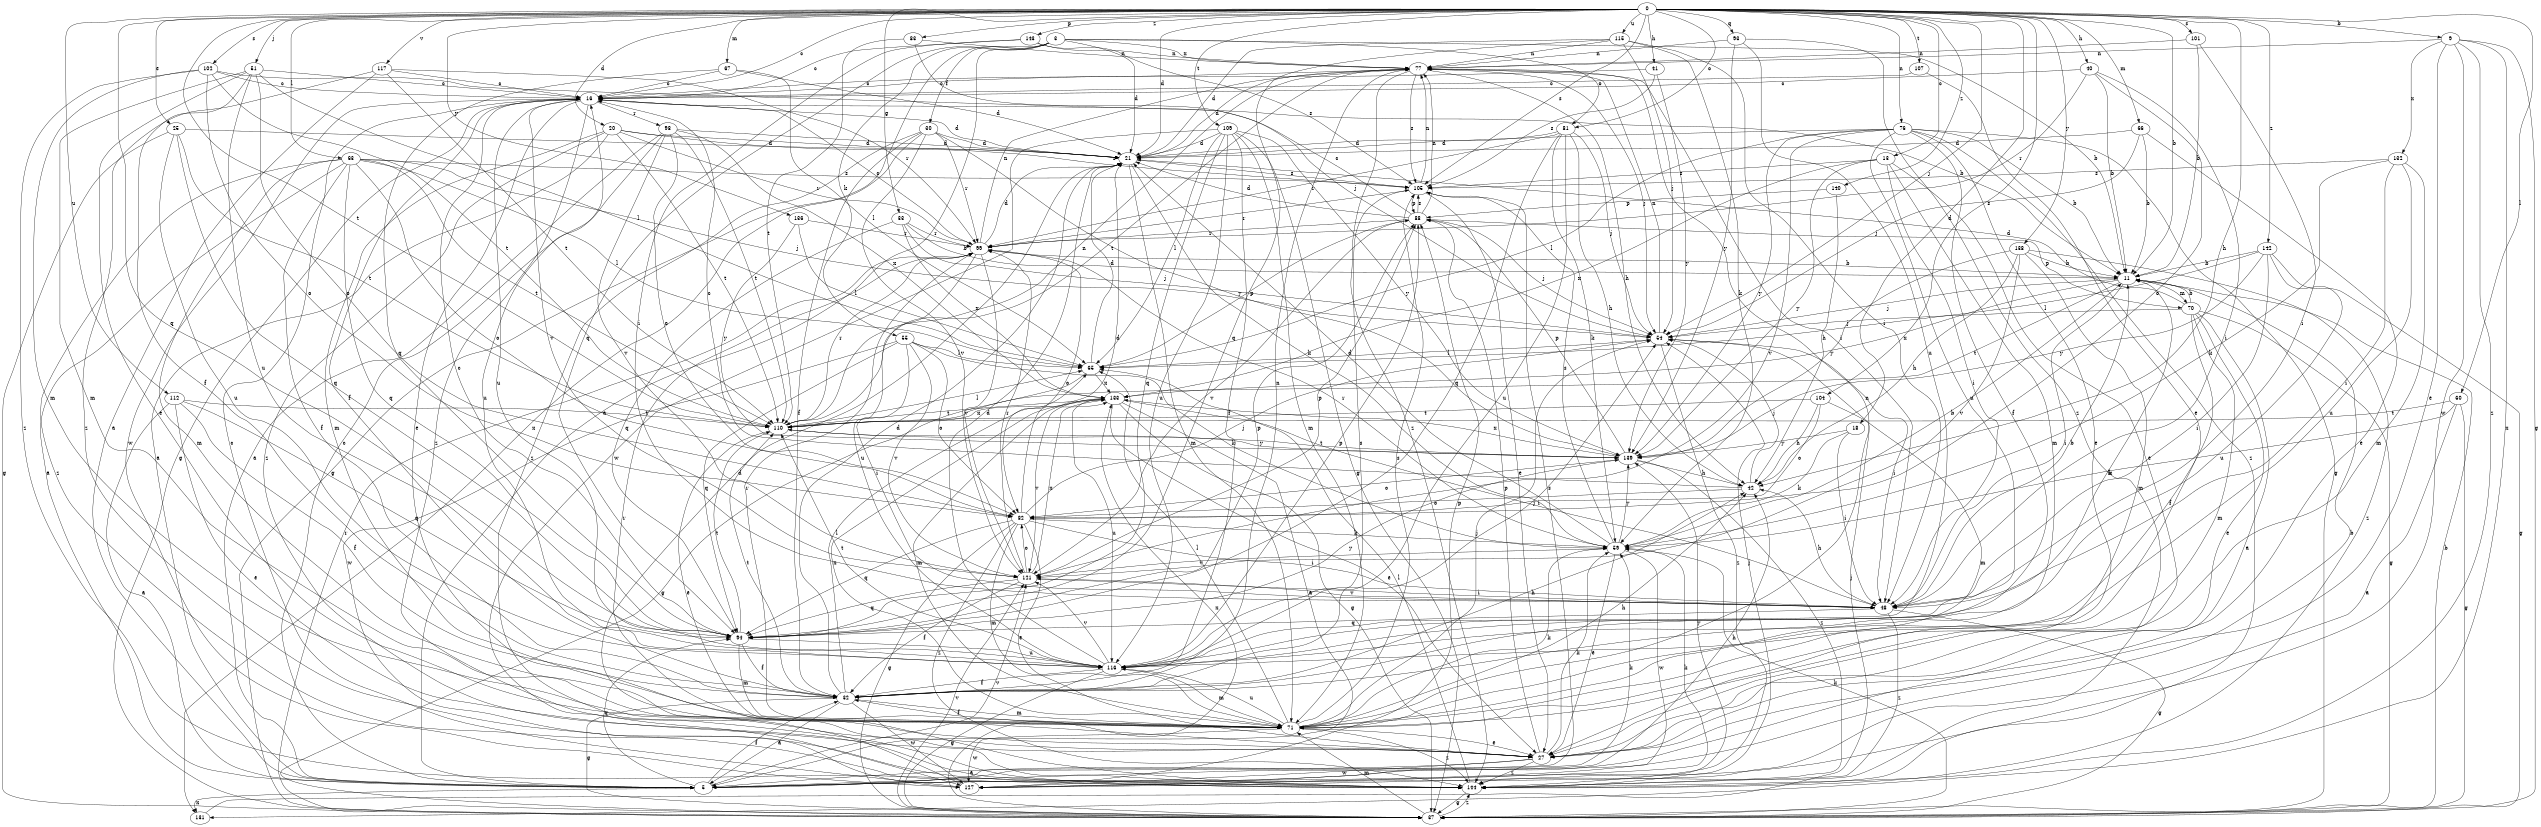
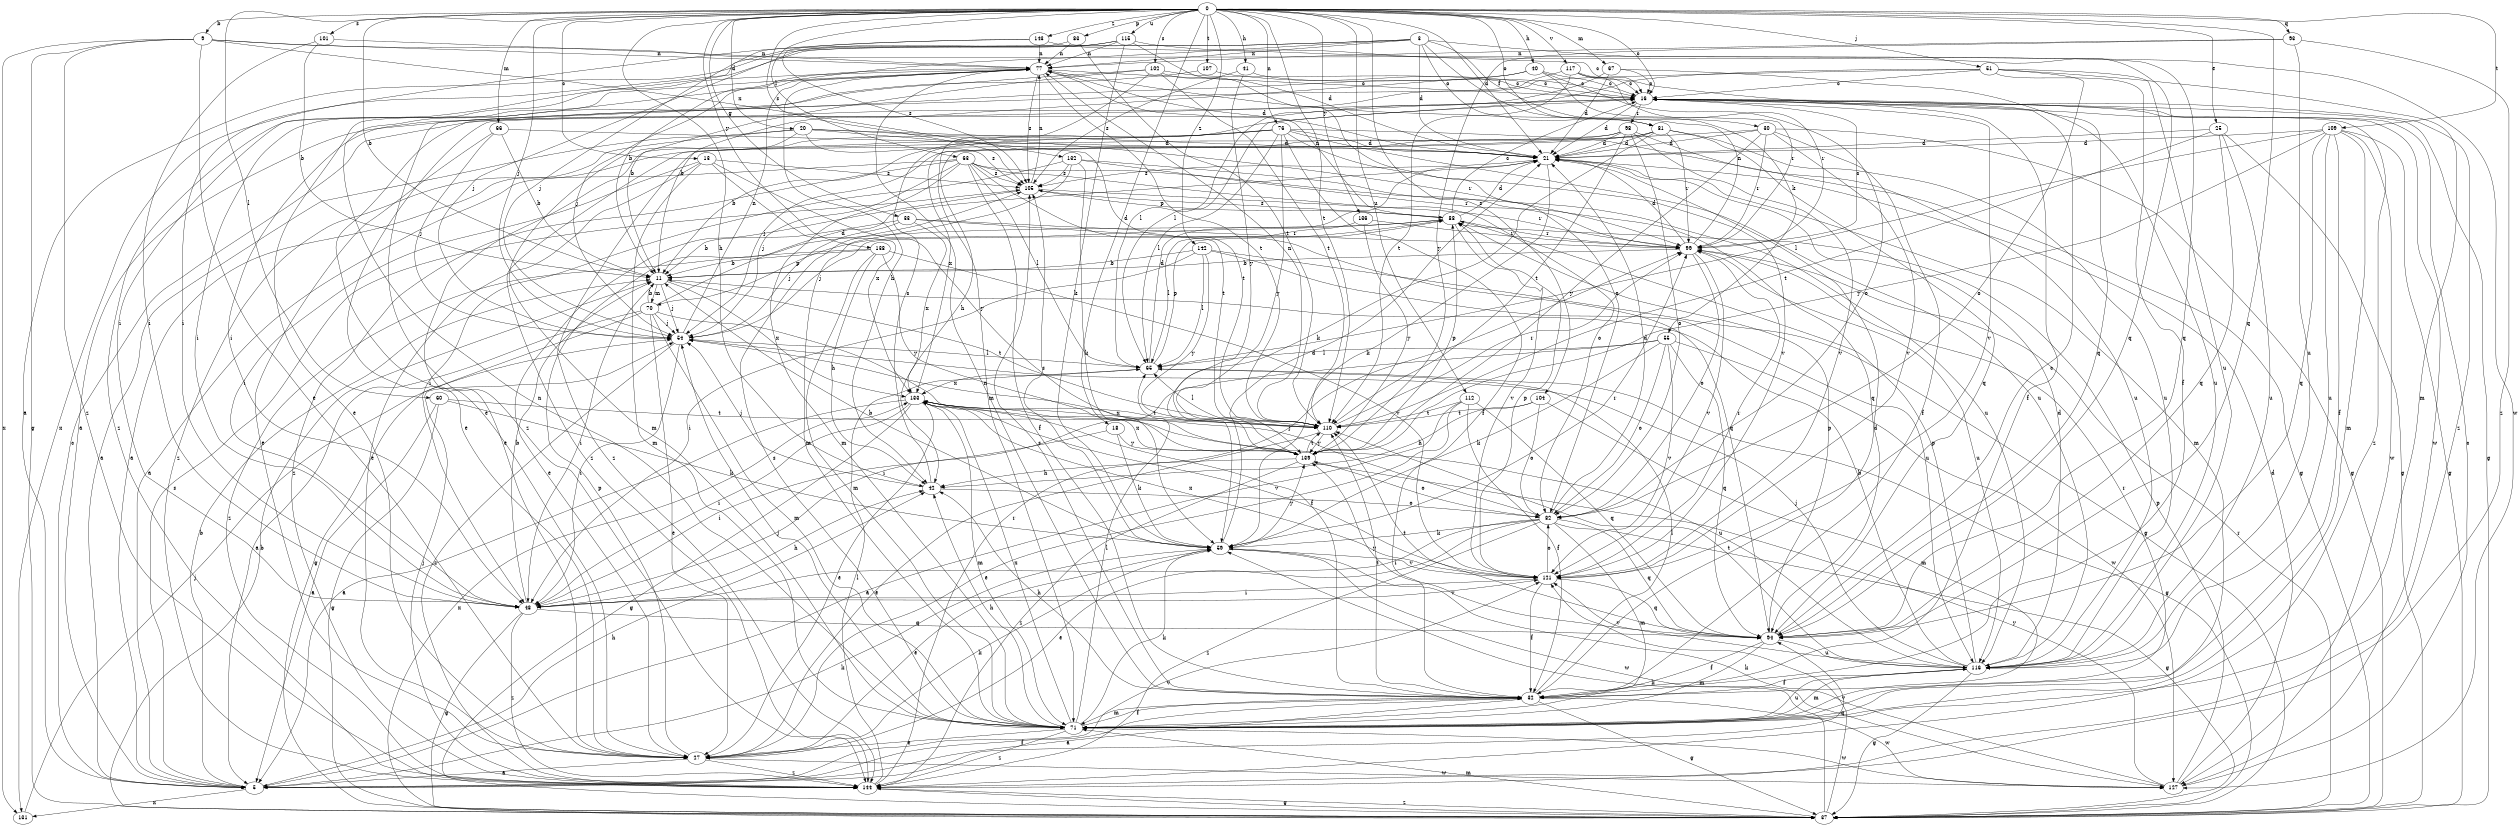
(1836, 189) -> none
none -> (1381, 197)
